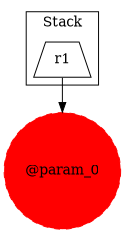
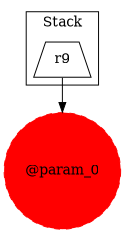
(62, 60) -> (62, 60)
